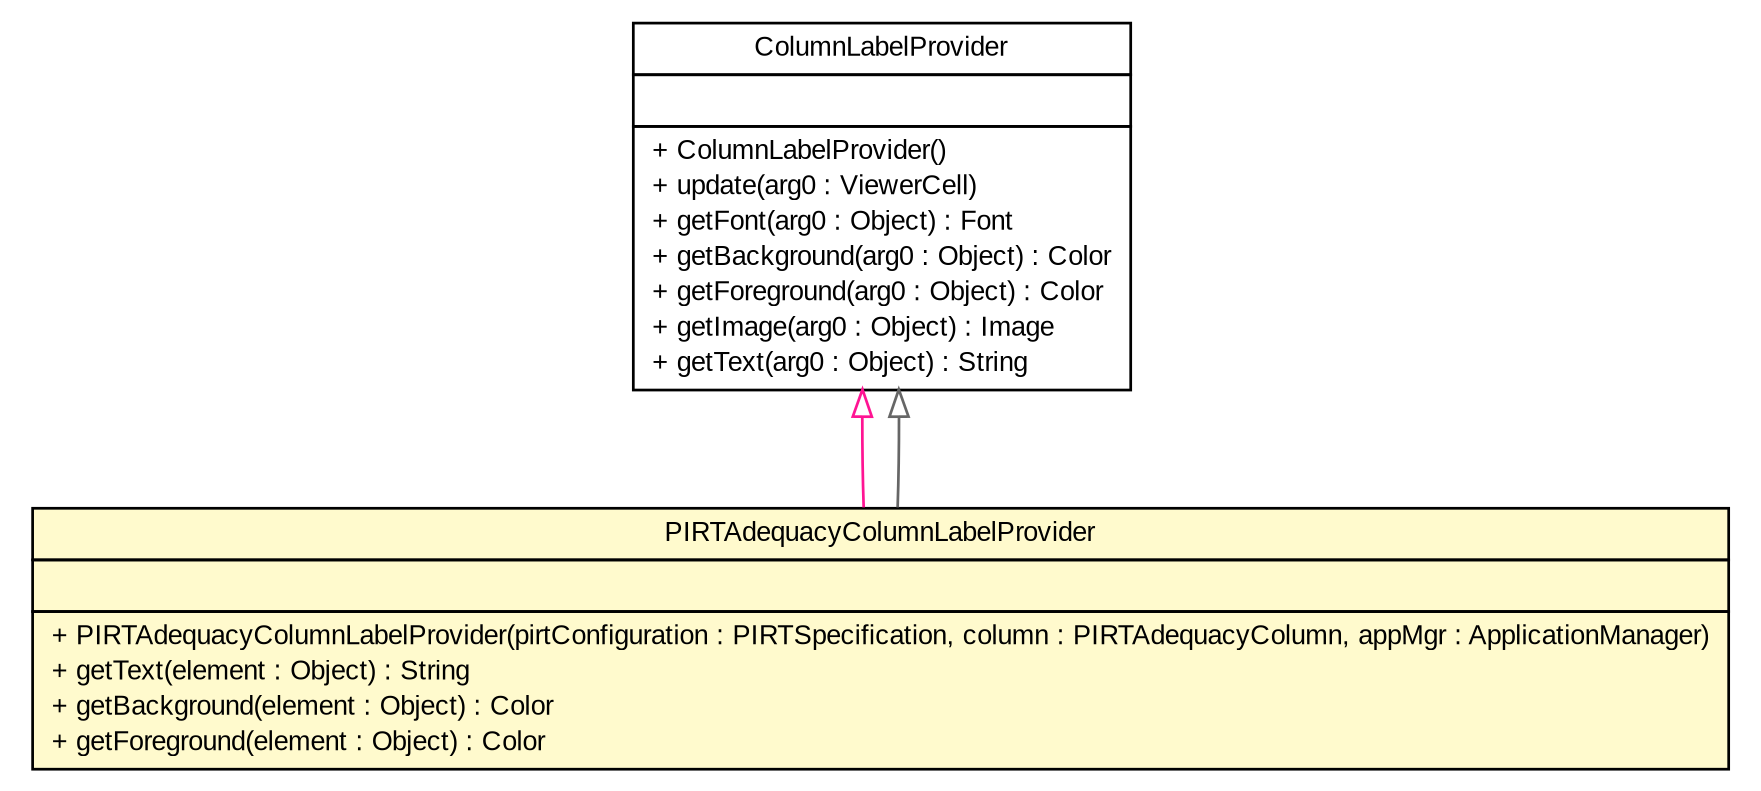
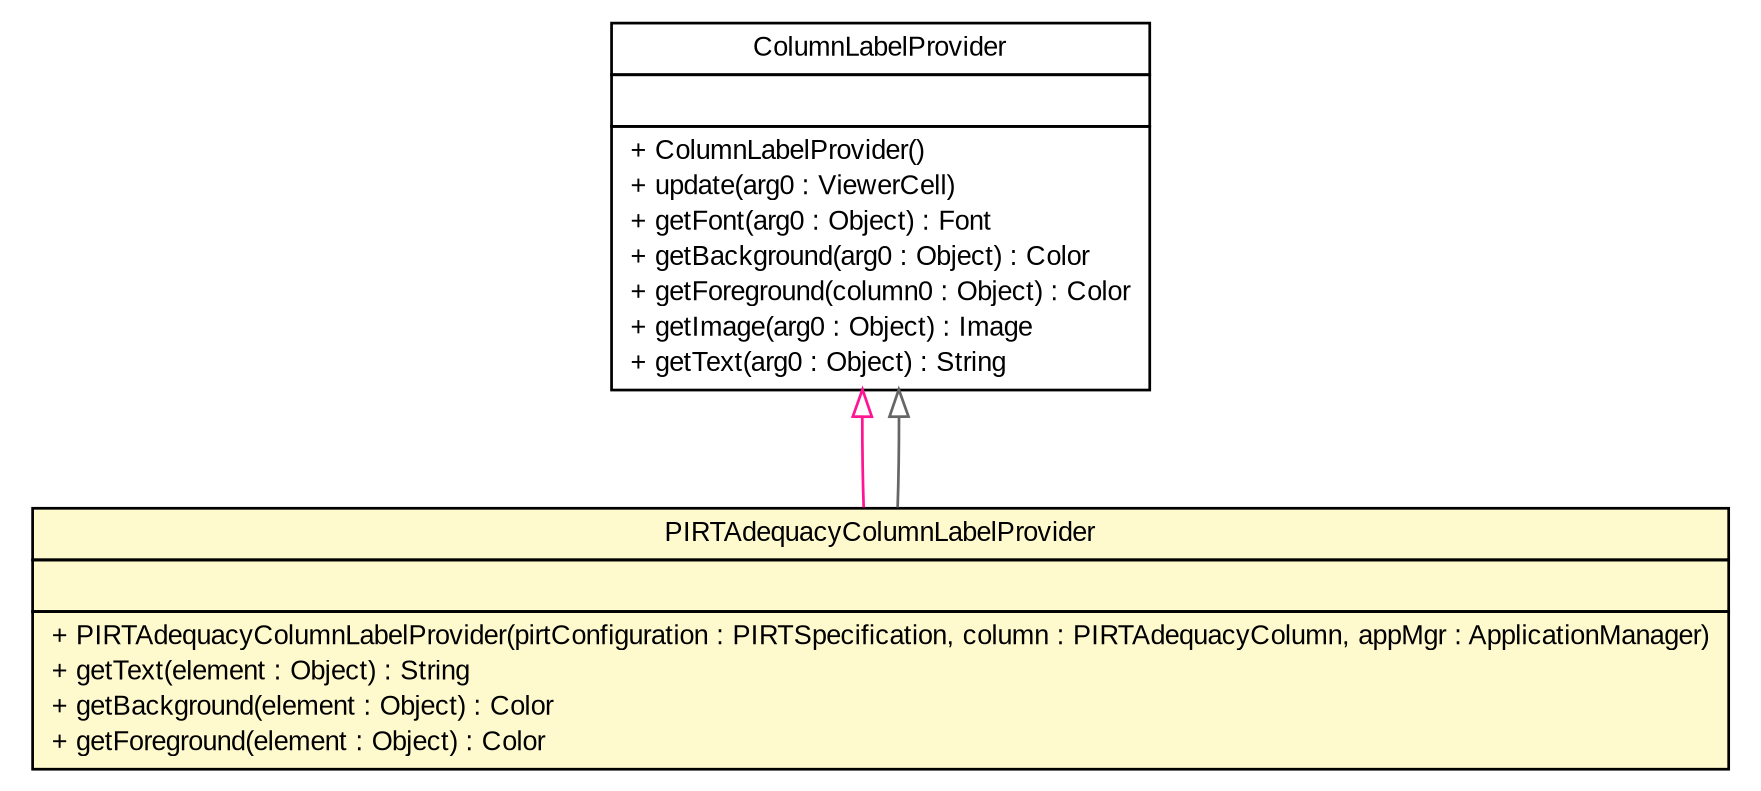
(878, 292) -> (881, 292)
